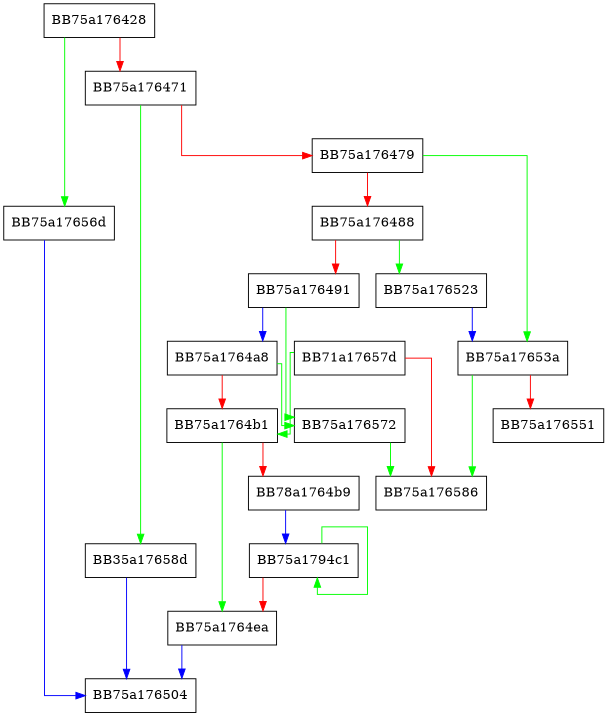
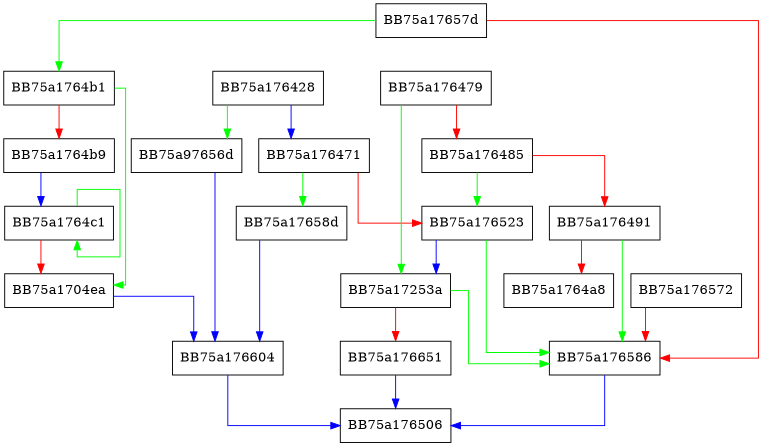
(120, 50) -> (291, 117)
(217, 156) -> (360, 223)
(59, 223) -> (187, 156)
(368, 223) -> (477, 156)
(263, 320) -> (581, 252)
none -> (486, 323)
(286, 346) -> (622, 286)
(350, 358) -> (431, 21)
(513, 358) -> (396, 291)
(222, 387) -> none
(282, 394) -> none
none -> (396, 426)
(548, 426) -> (396, 358)
(390, 455) -> (645, 320)
(304, 493) -> (59, 156)
(141, 561) -> (292, 223)
(304, 561) -> (59, 223)
(222, 628) -> (59, 291)
(141, 696) -> (228, 358)
